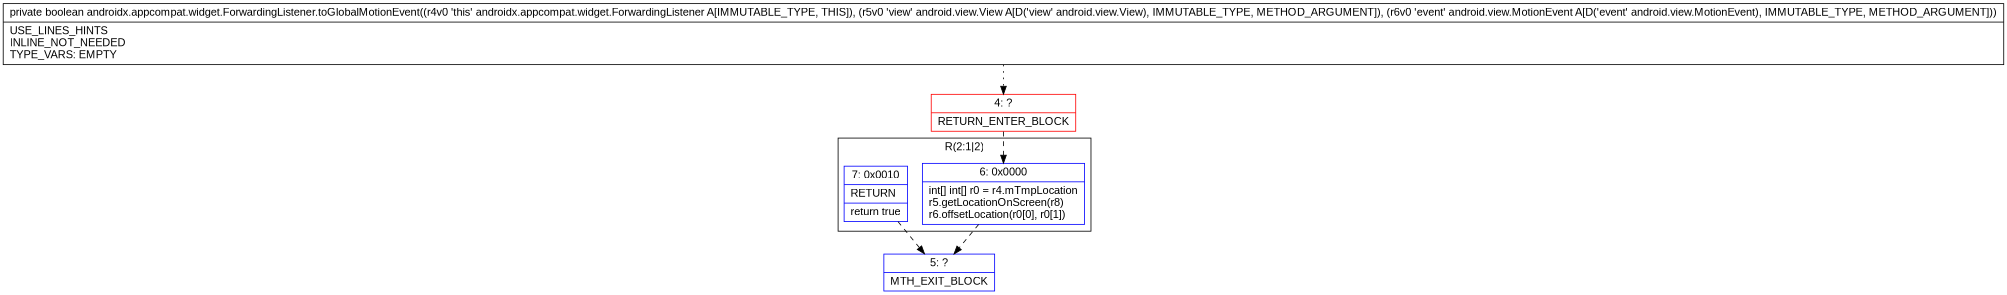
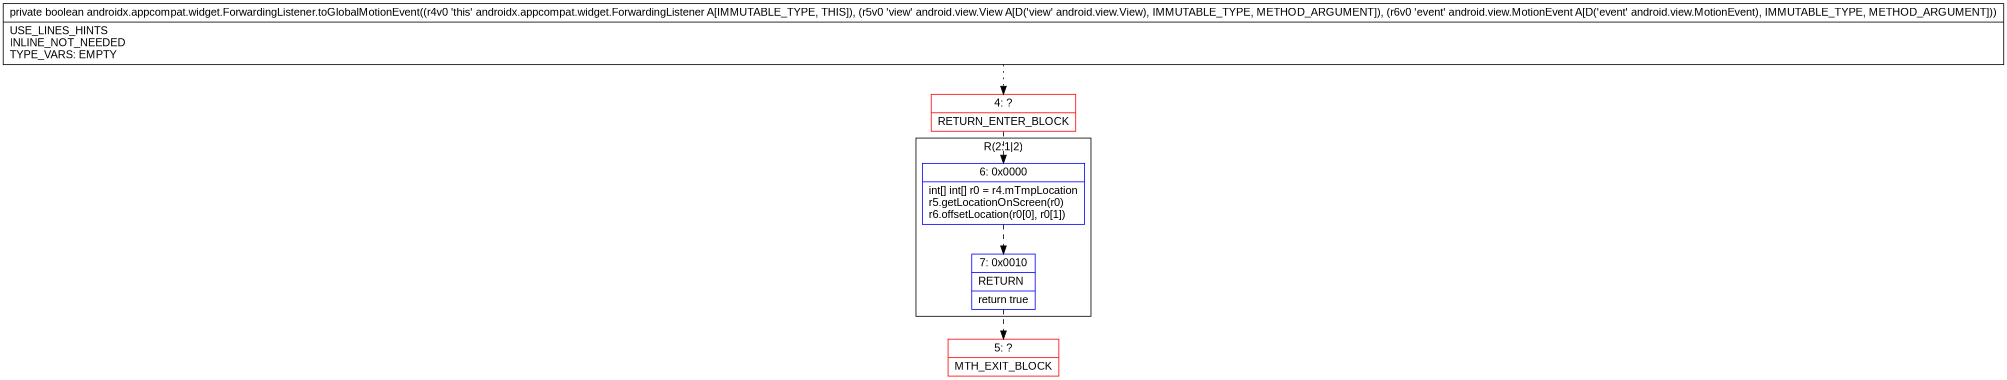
(997, 203) -> (997, 203)
(969, 236) -> (1003, 235)
(939, 273) -> (1003, 358)
